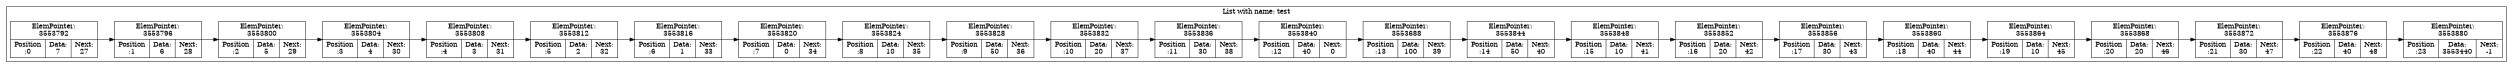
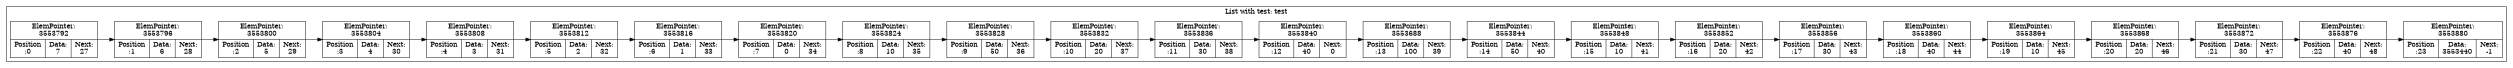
(1256, 12) -> (1256, 12)
